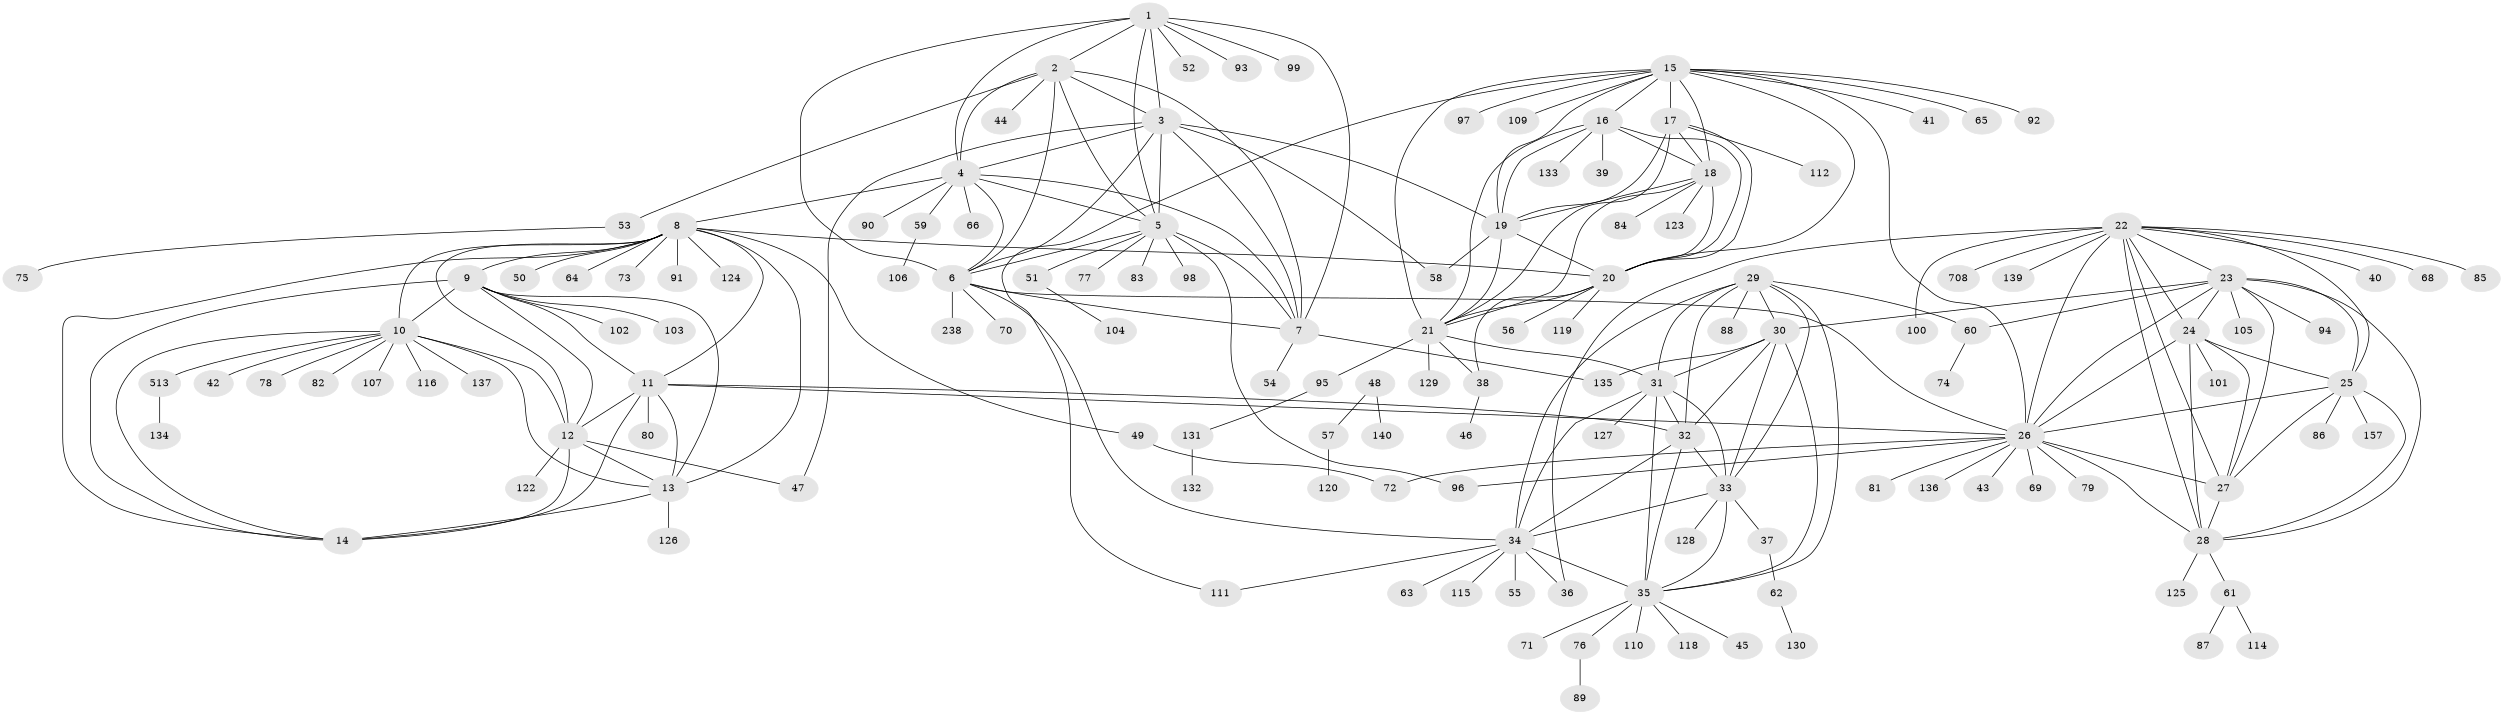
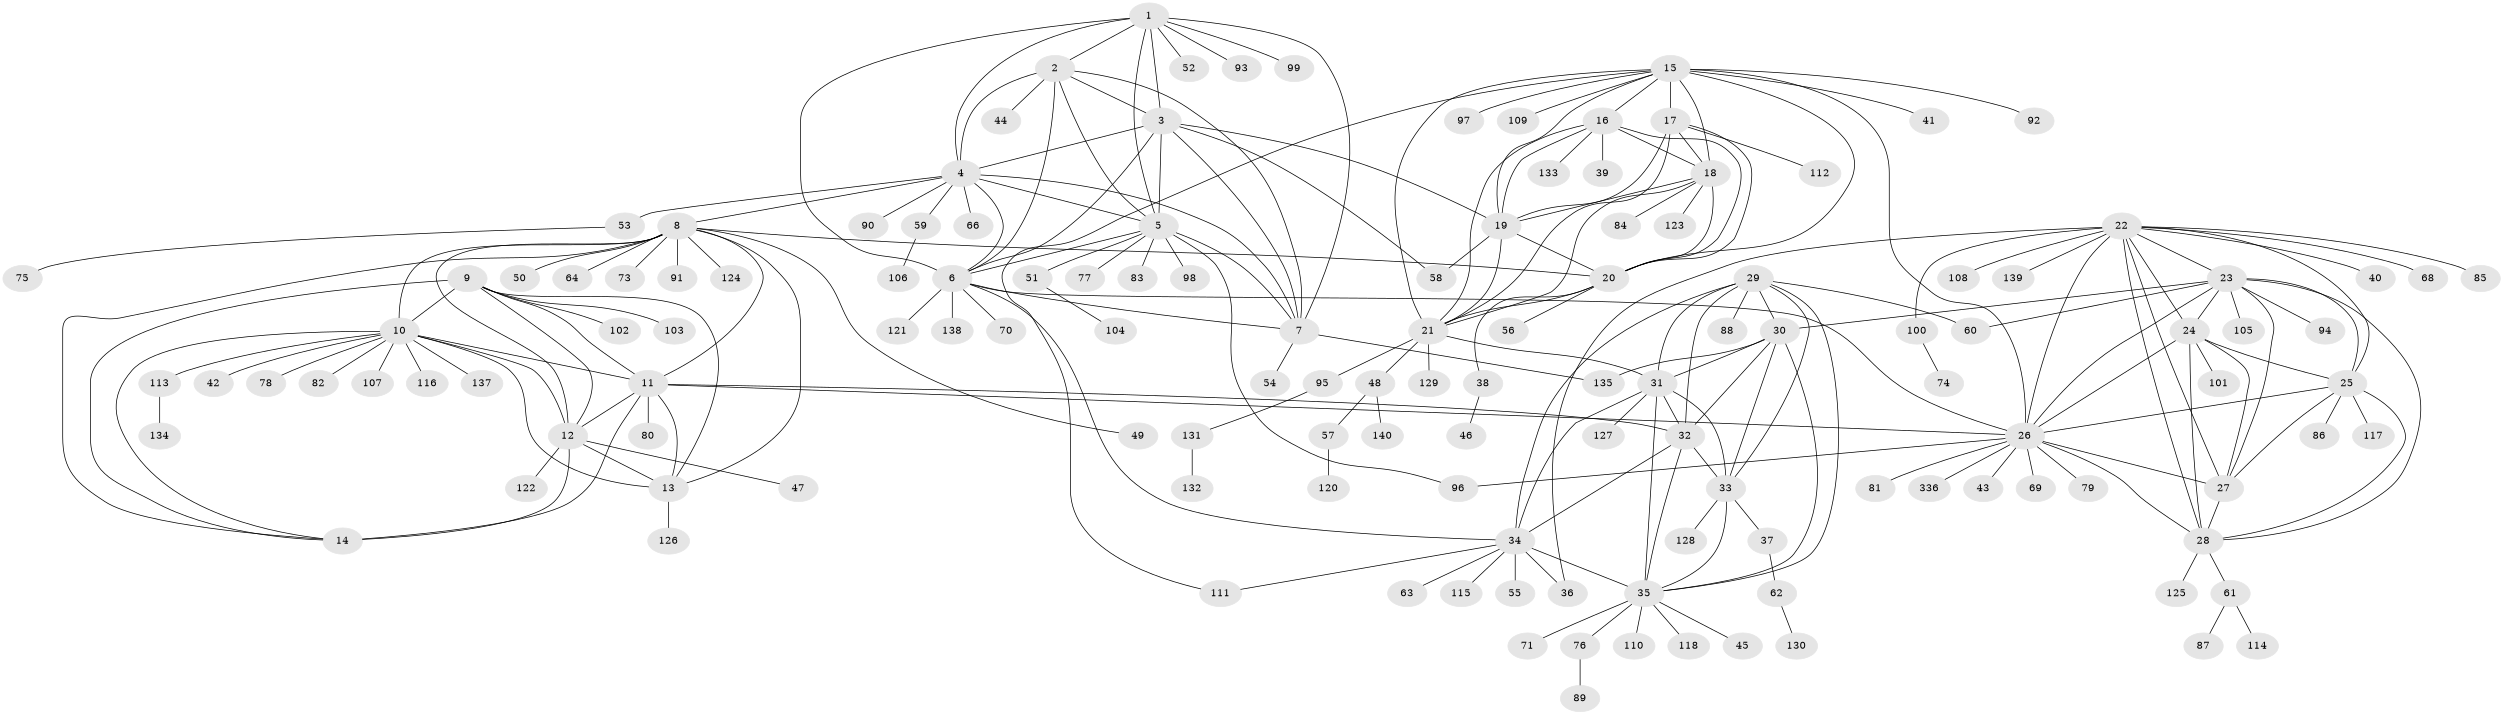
(1982, 121) -> none
(838, 142) -> (790, 194)
(870, 185) -> none
(572, 252) -> none
(1959, 279) -> (1959, 279)
none -> (898, 331)
(952, 331) -> (952, 331)
(1563, 331) -> none
(1451, 353) -> (1402, 357)
none -> (524, 357)
(1957, 357) -> (1931, 357)
(160, 384) -> (160, 384)
(2373, 436) -> (2373, 436)
(1391, 489) -> none
(1929, 489) -> (1929, 489)
(565, 511) -> none
(1621, 515) -> none
